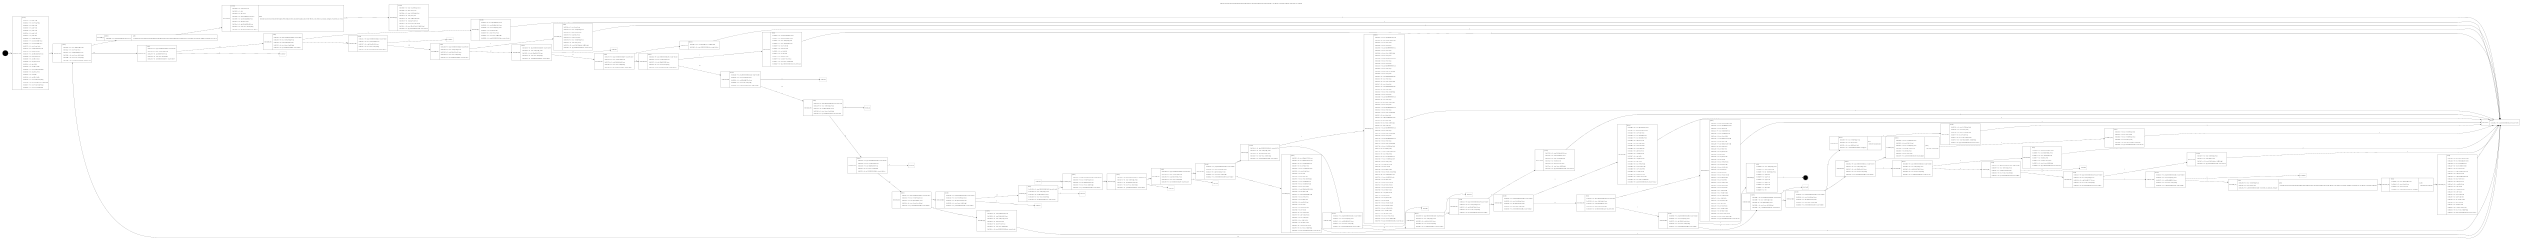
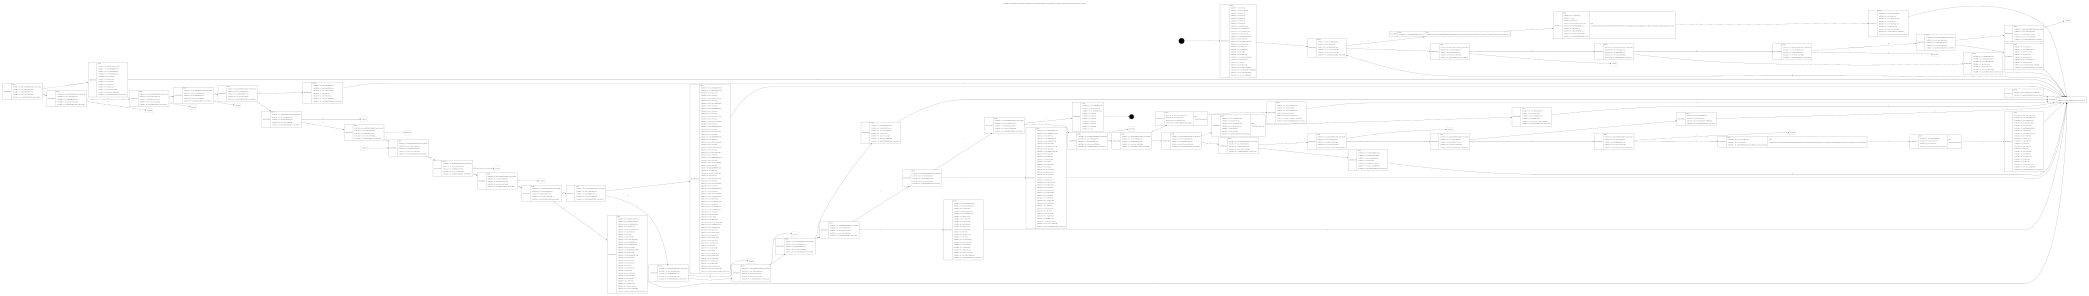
(614, 61) -> none
